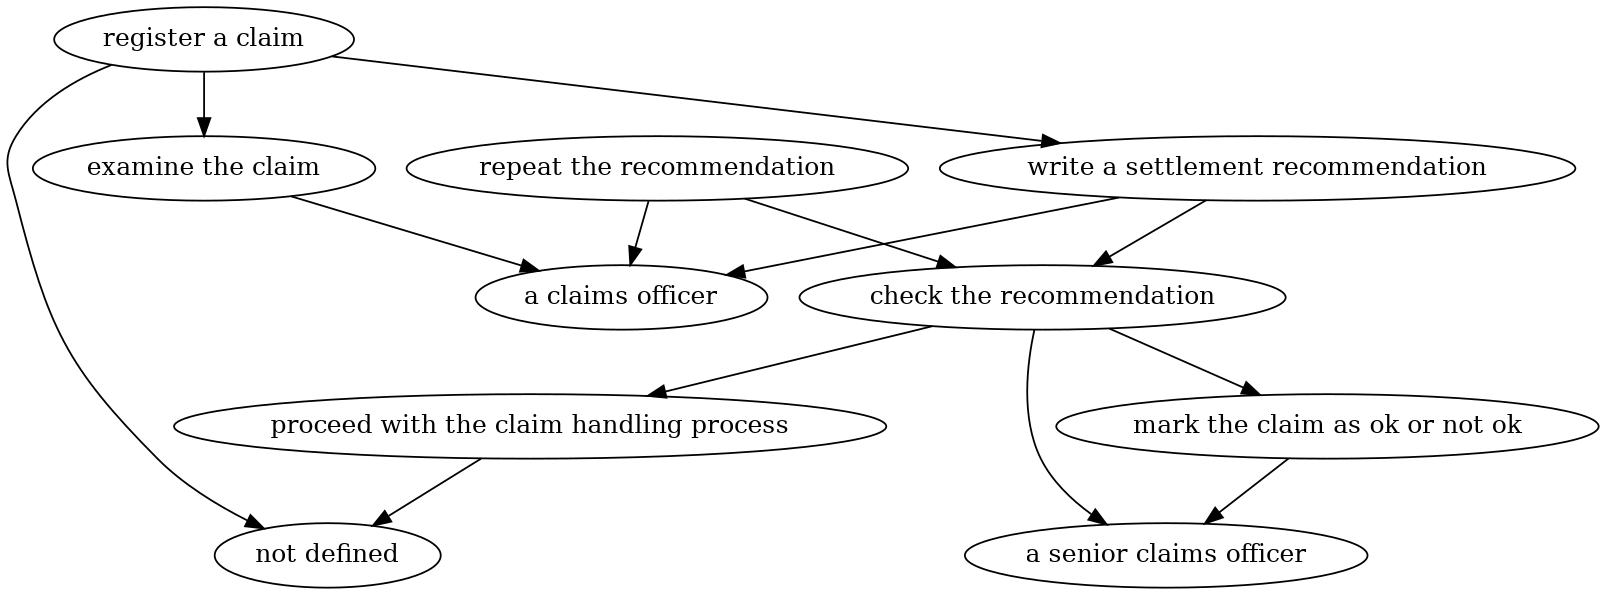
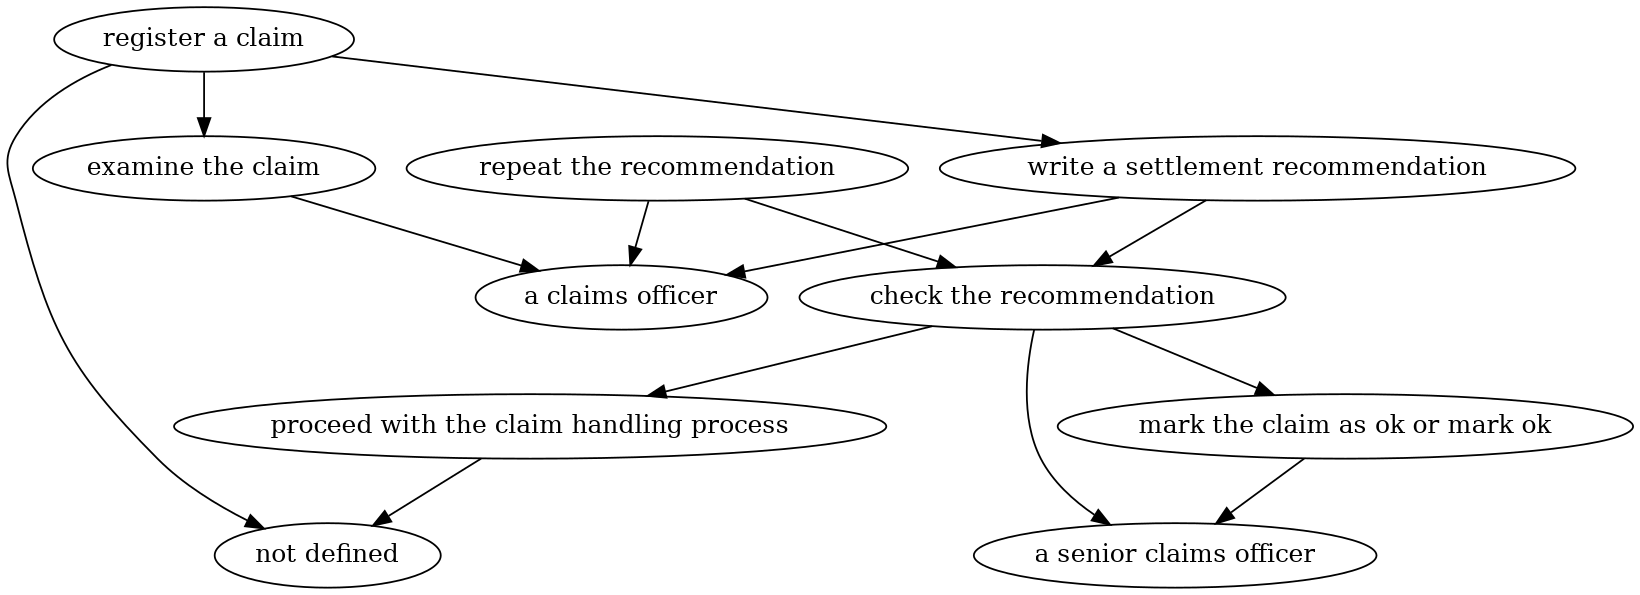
(1327, 426) -> (1345, 426)
